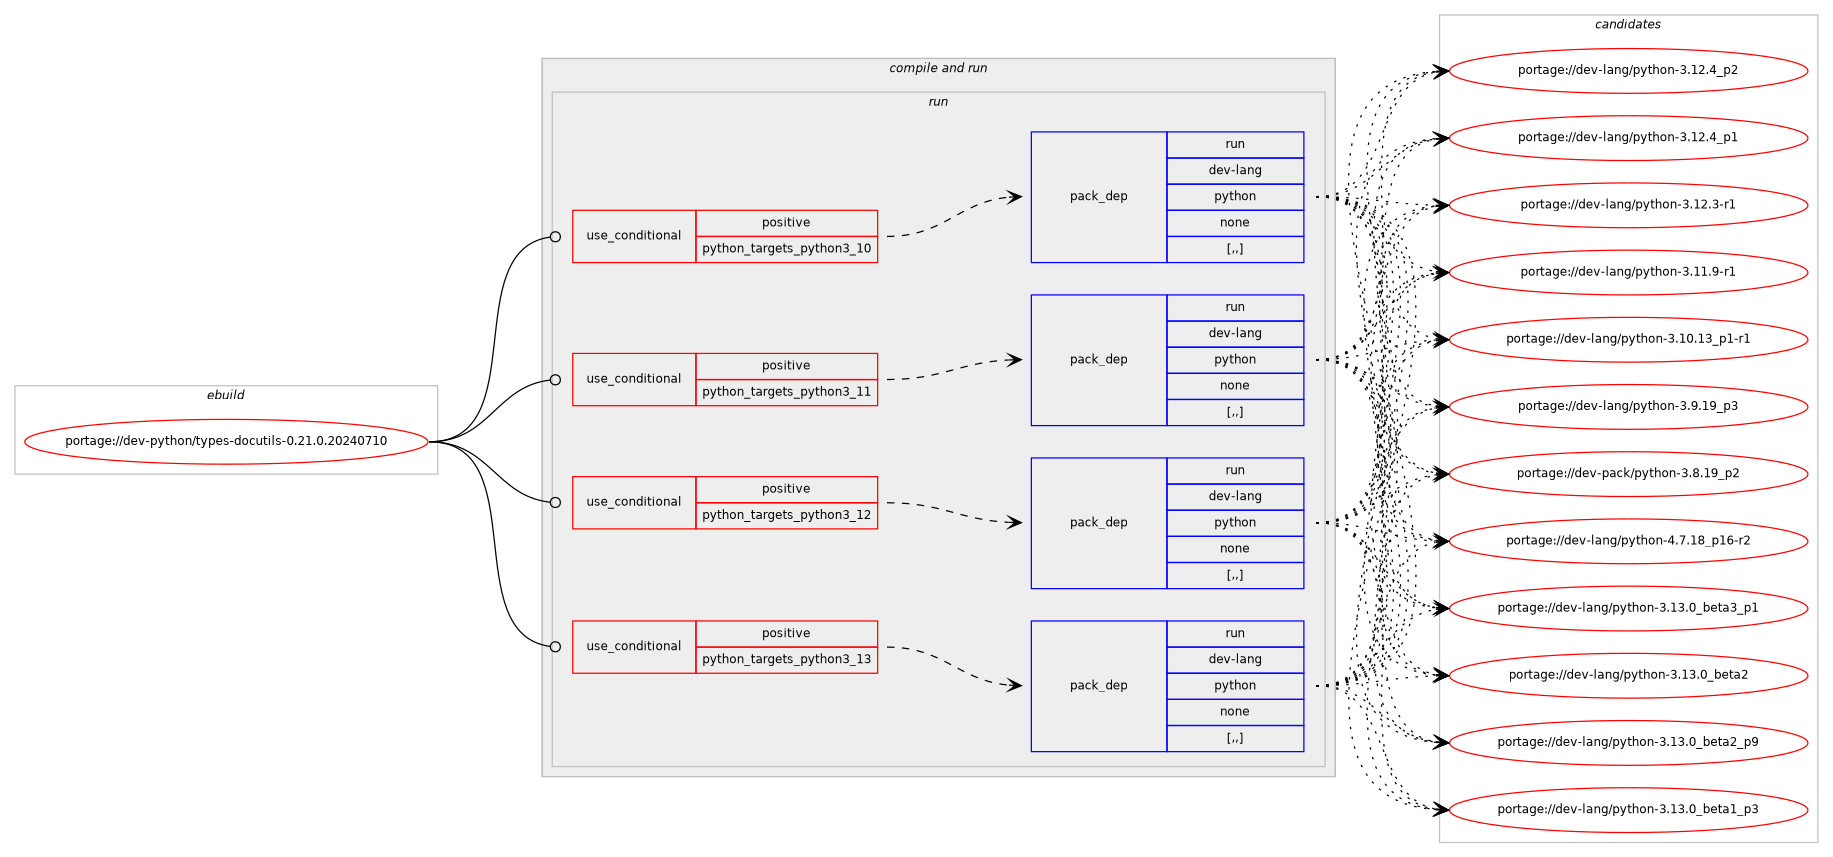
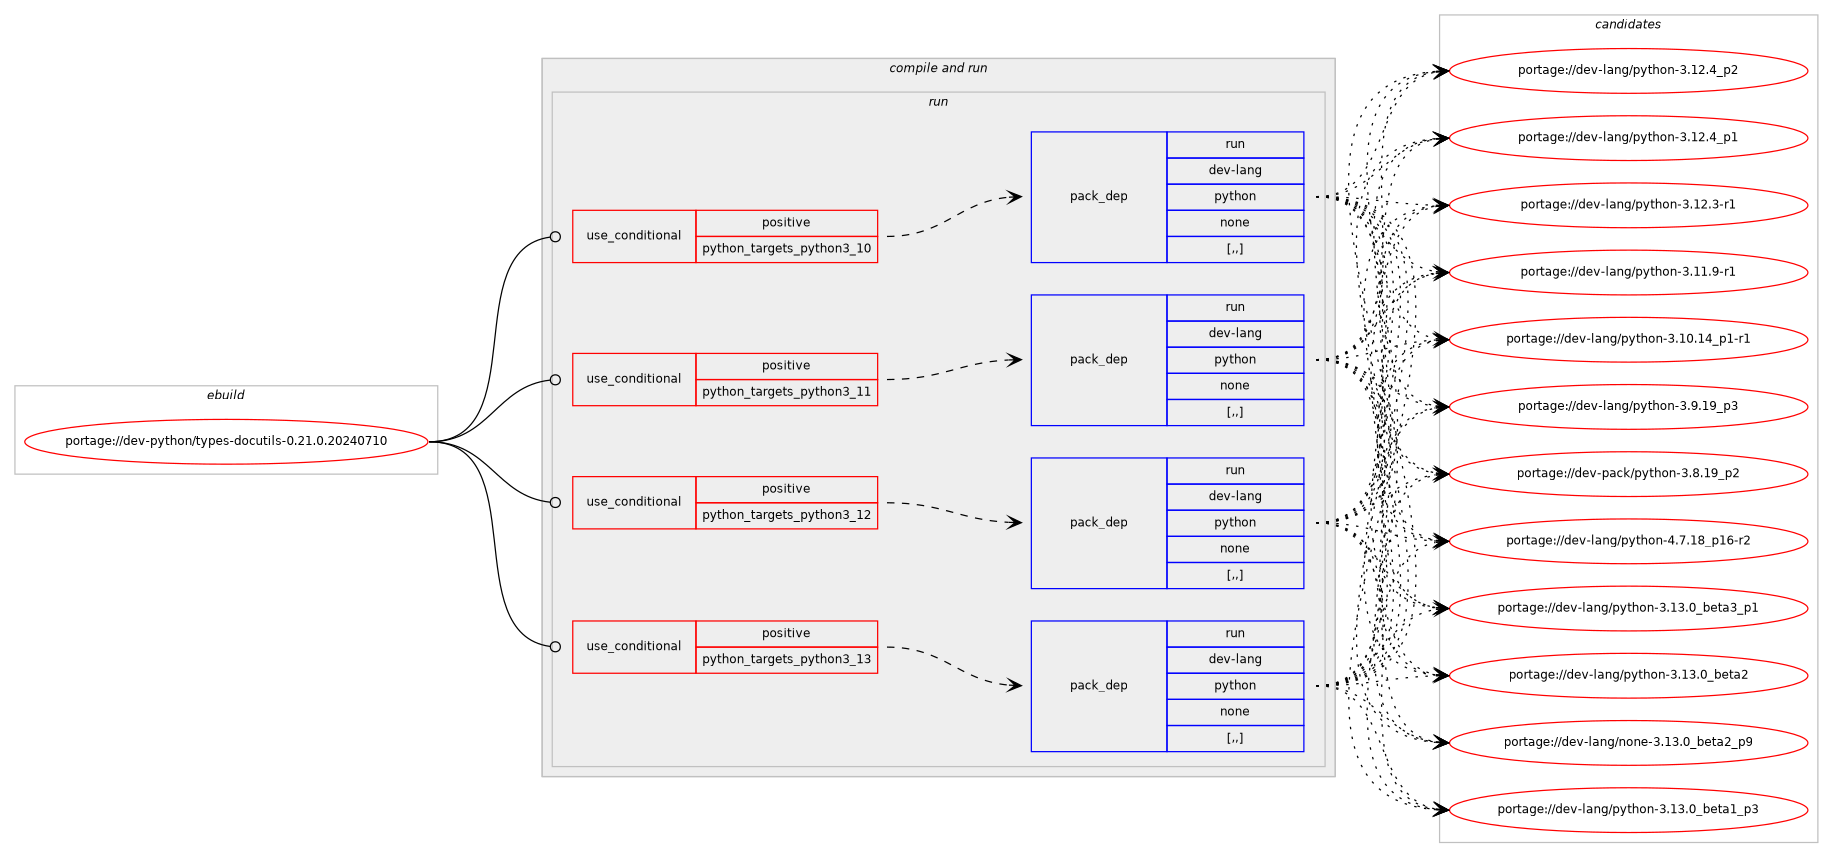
(1629, 340) -> (1629, 340)
(1629, 743) -> (1629, 743)
